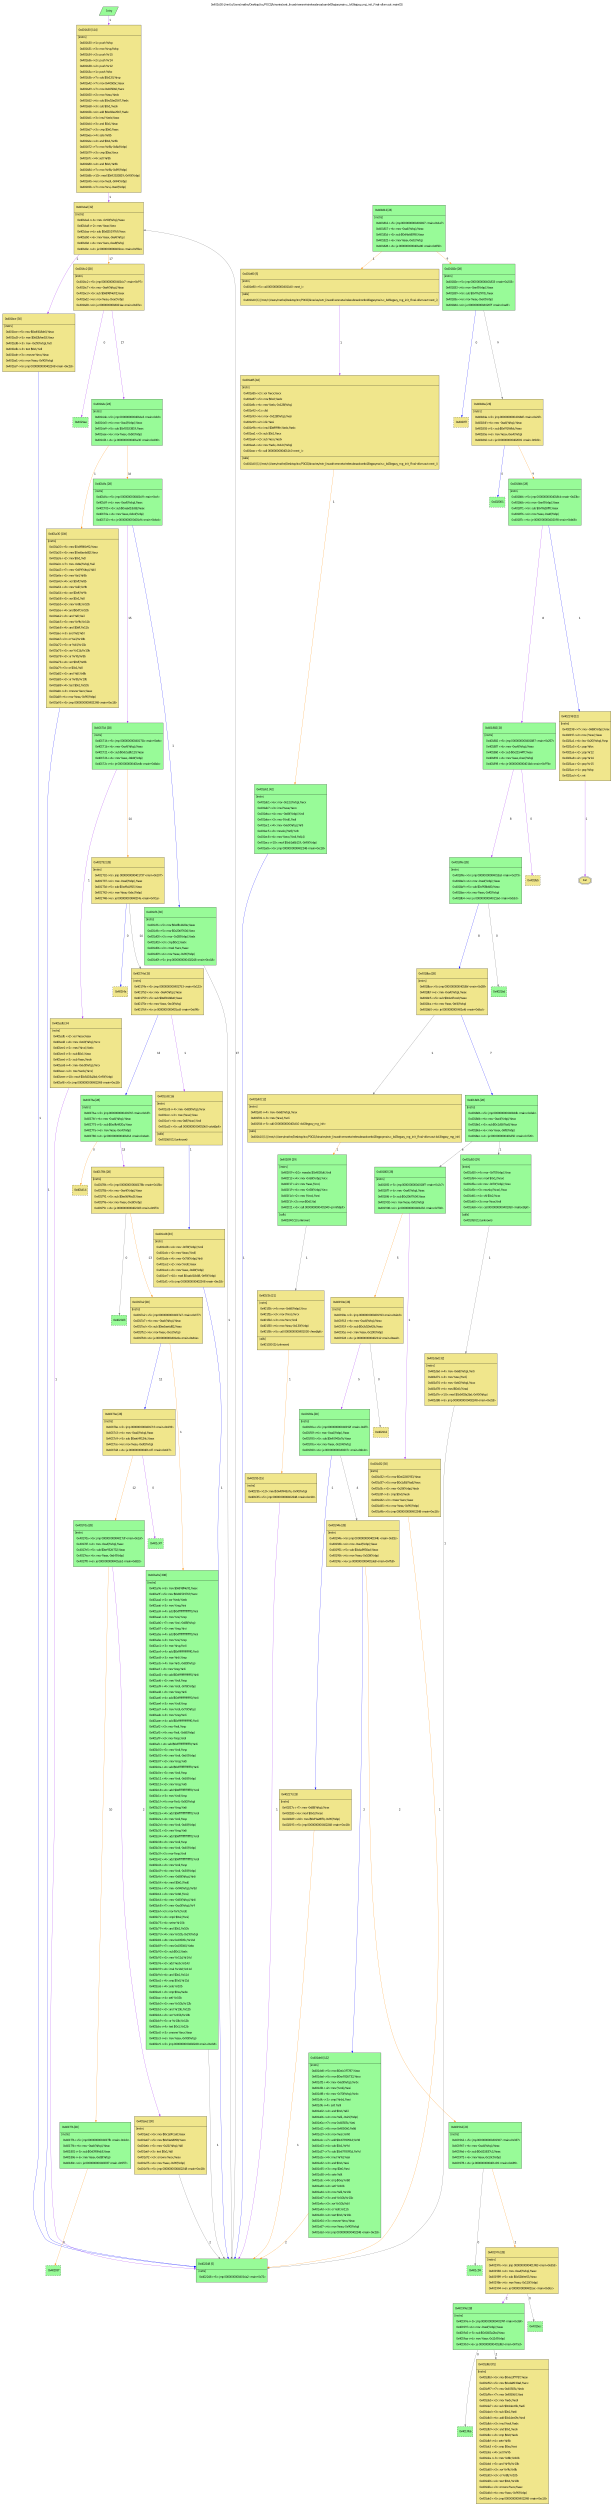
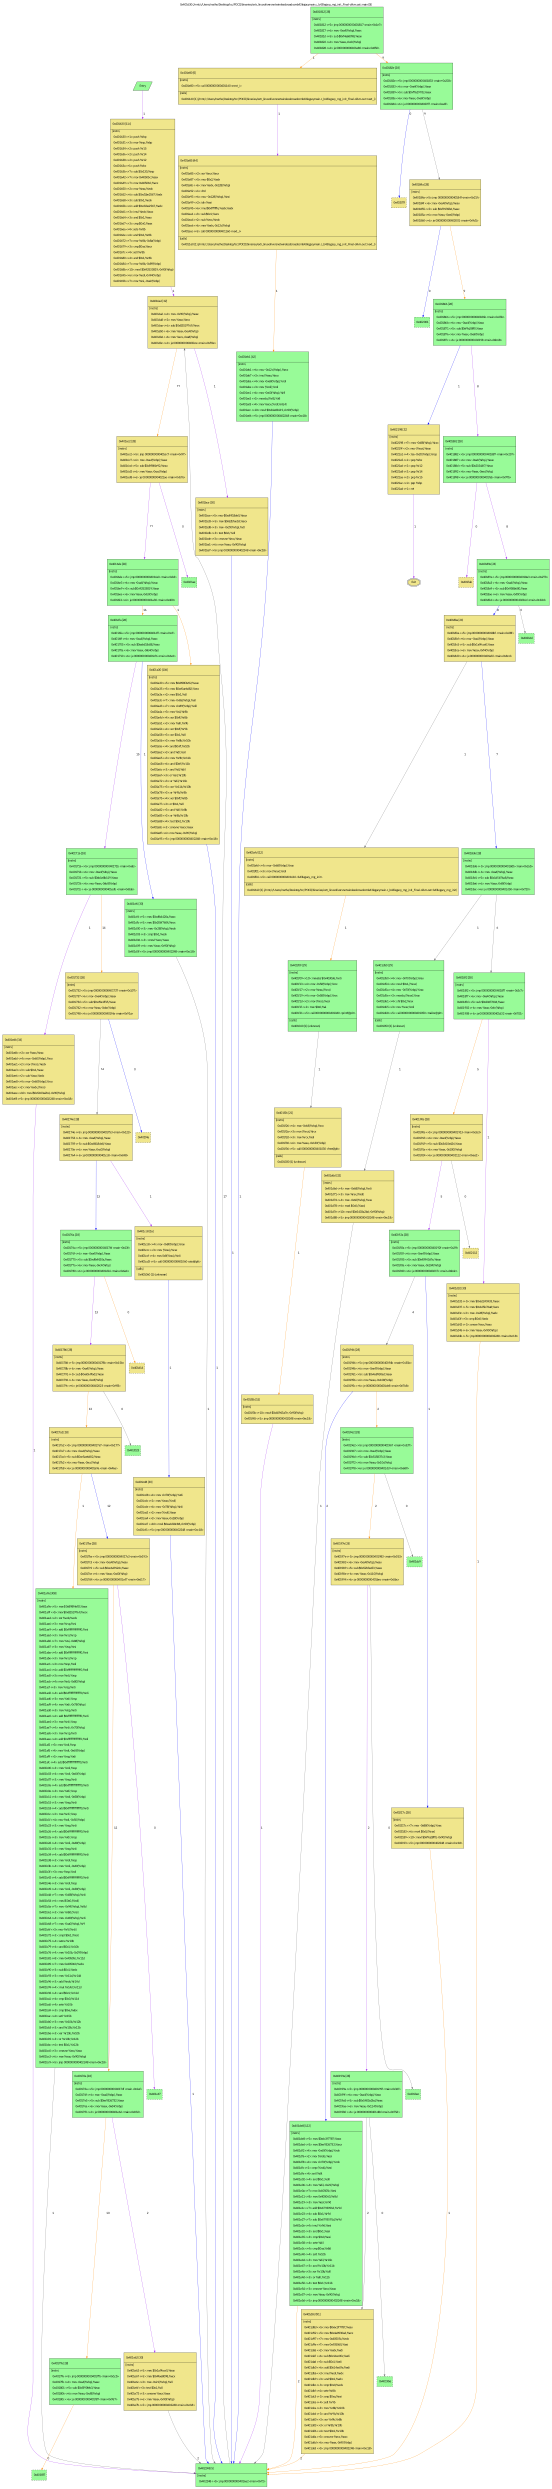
none -> (288, 2465)
